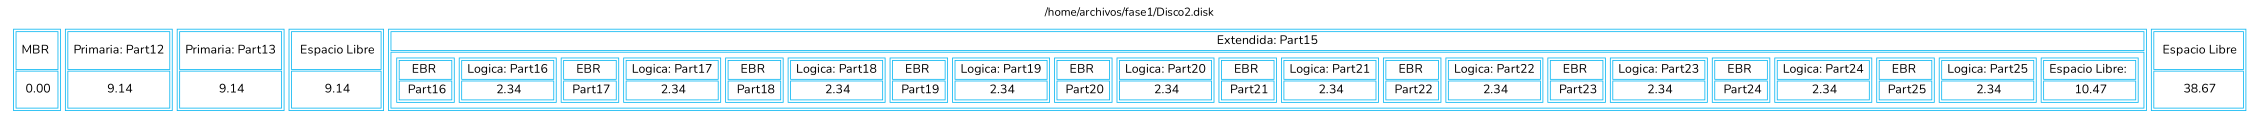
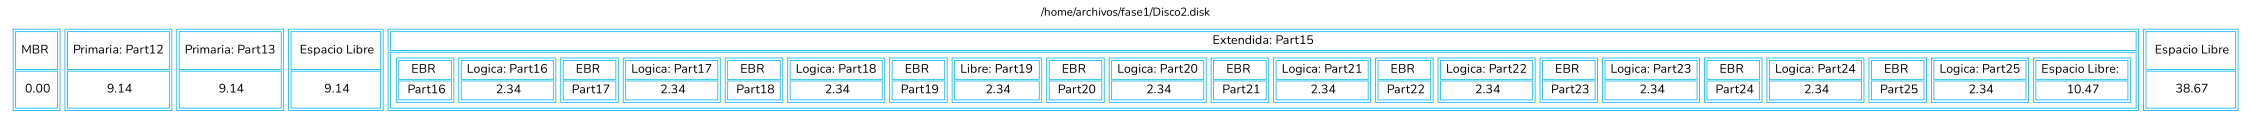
(1001, 69) -> (997, 69)
